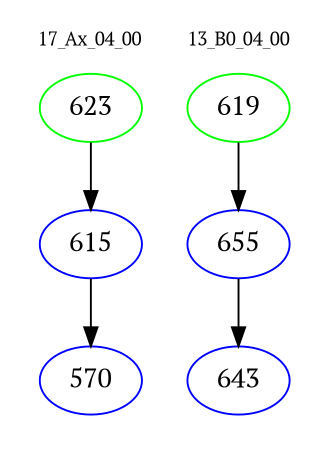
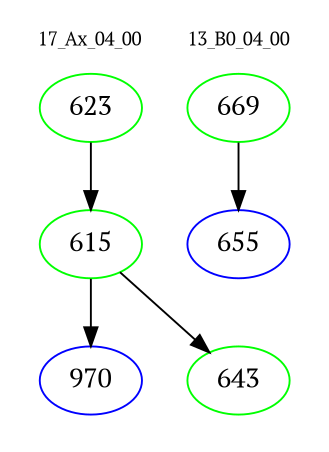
(239, 108) -> (239, 108)
(91, 244) -> (91, 244)
(239, 303) -> (144, 294)
(91, 381) -> (91, 381)
(239, 381) -> (239, 381)
